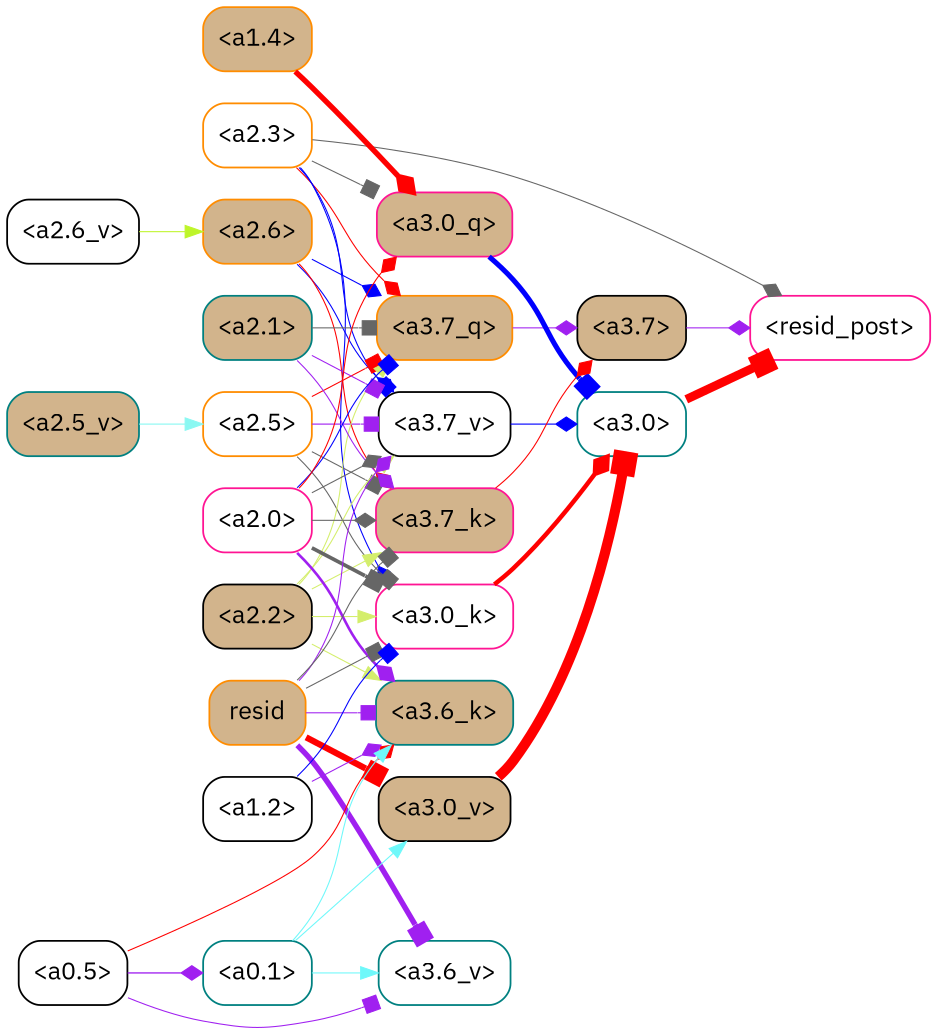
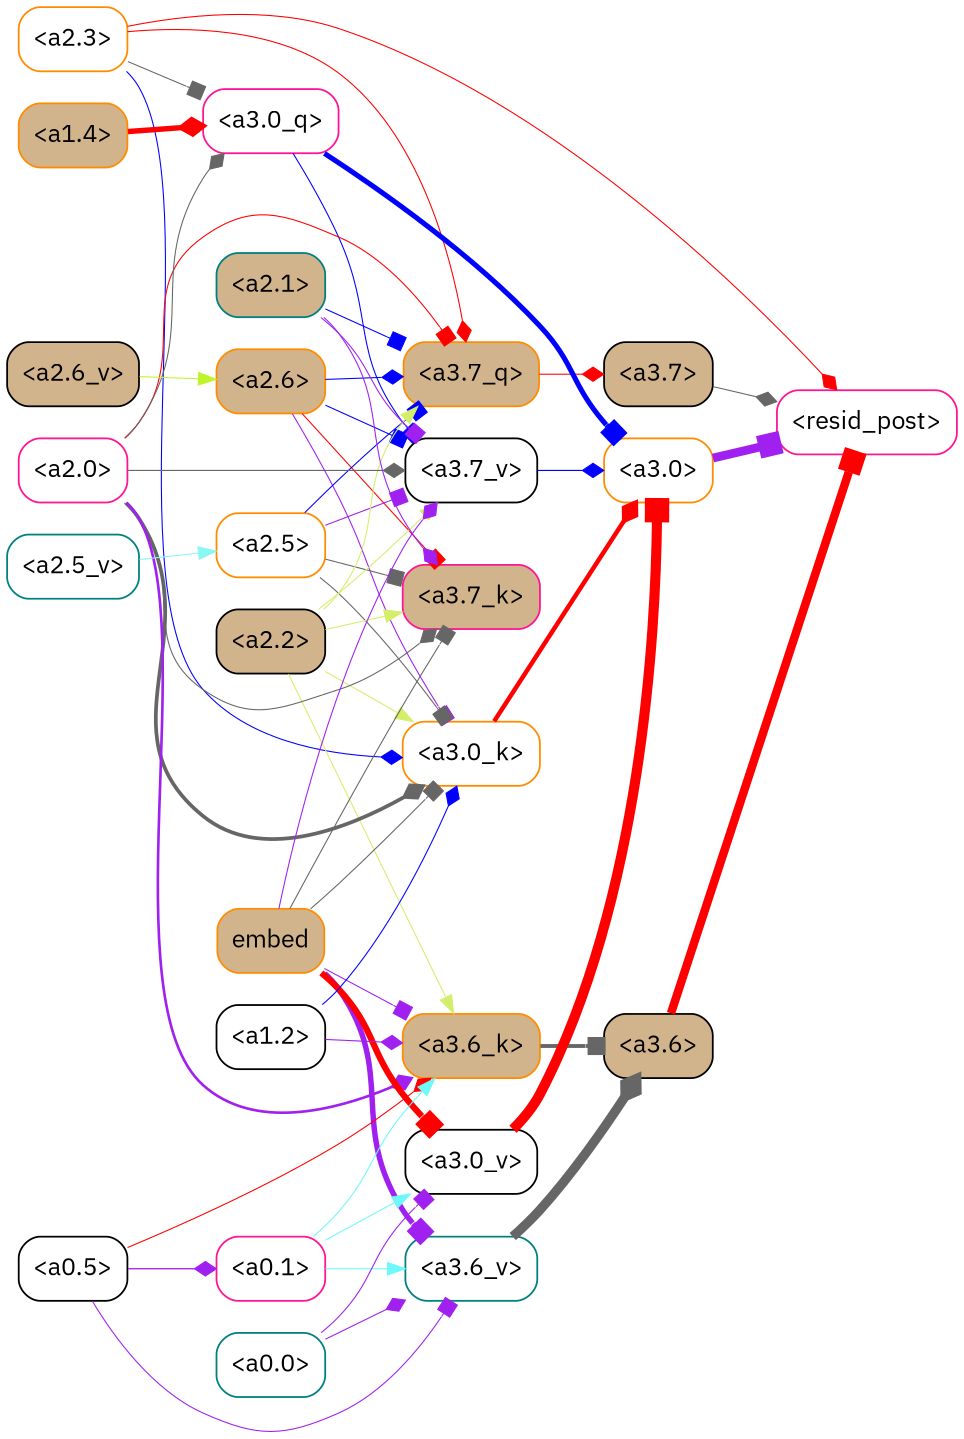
(545, 187) -> (512, 113)
(445, 225) -> (271, 121)
(73, 232) -> (73, 374)
(341, 272) -> (356, 287)
(339, 320) -> (357, 420)
(335, 328) -> (352, 321)
(533, 328) -> (561, 374)
(707, 328) -> (734, 392)
(341, 367) -> (343, 458)
(342, 382) -> (178, 241)
(338, 383) -> (360, 459)
(720, 384) -> (736, 453)
(73, 424) -> (73, 567)
(632, 424) -> (658, 470)
(339, 430) -> (228, 223)
(541, 435) -> none
none -> (354, 529)
(338, 562) -> (172, 780)
(445, 617) -> (471, 754)
(257, 713) -> (271, 941)
(445, 713) -> (471, 1046)
(336, 725) -> (391, 916)
(445, 809) -> (471, 1162)
(257, 973) -> (271, 1269)
none -> (658, 1046)
none -> (271, 1365)
